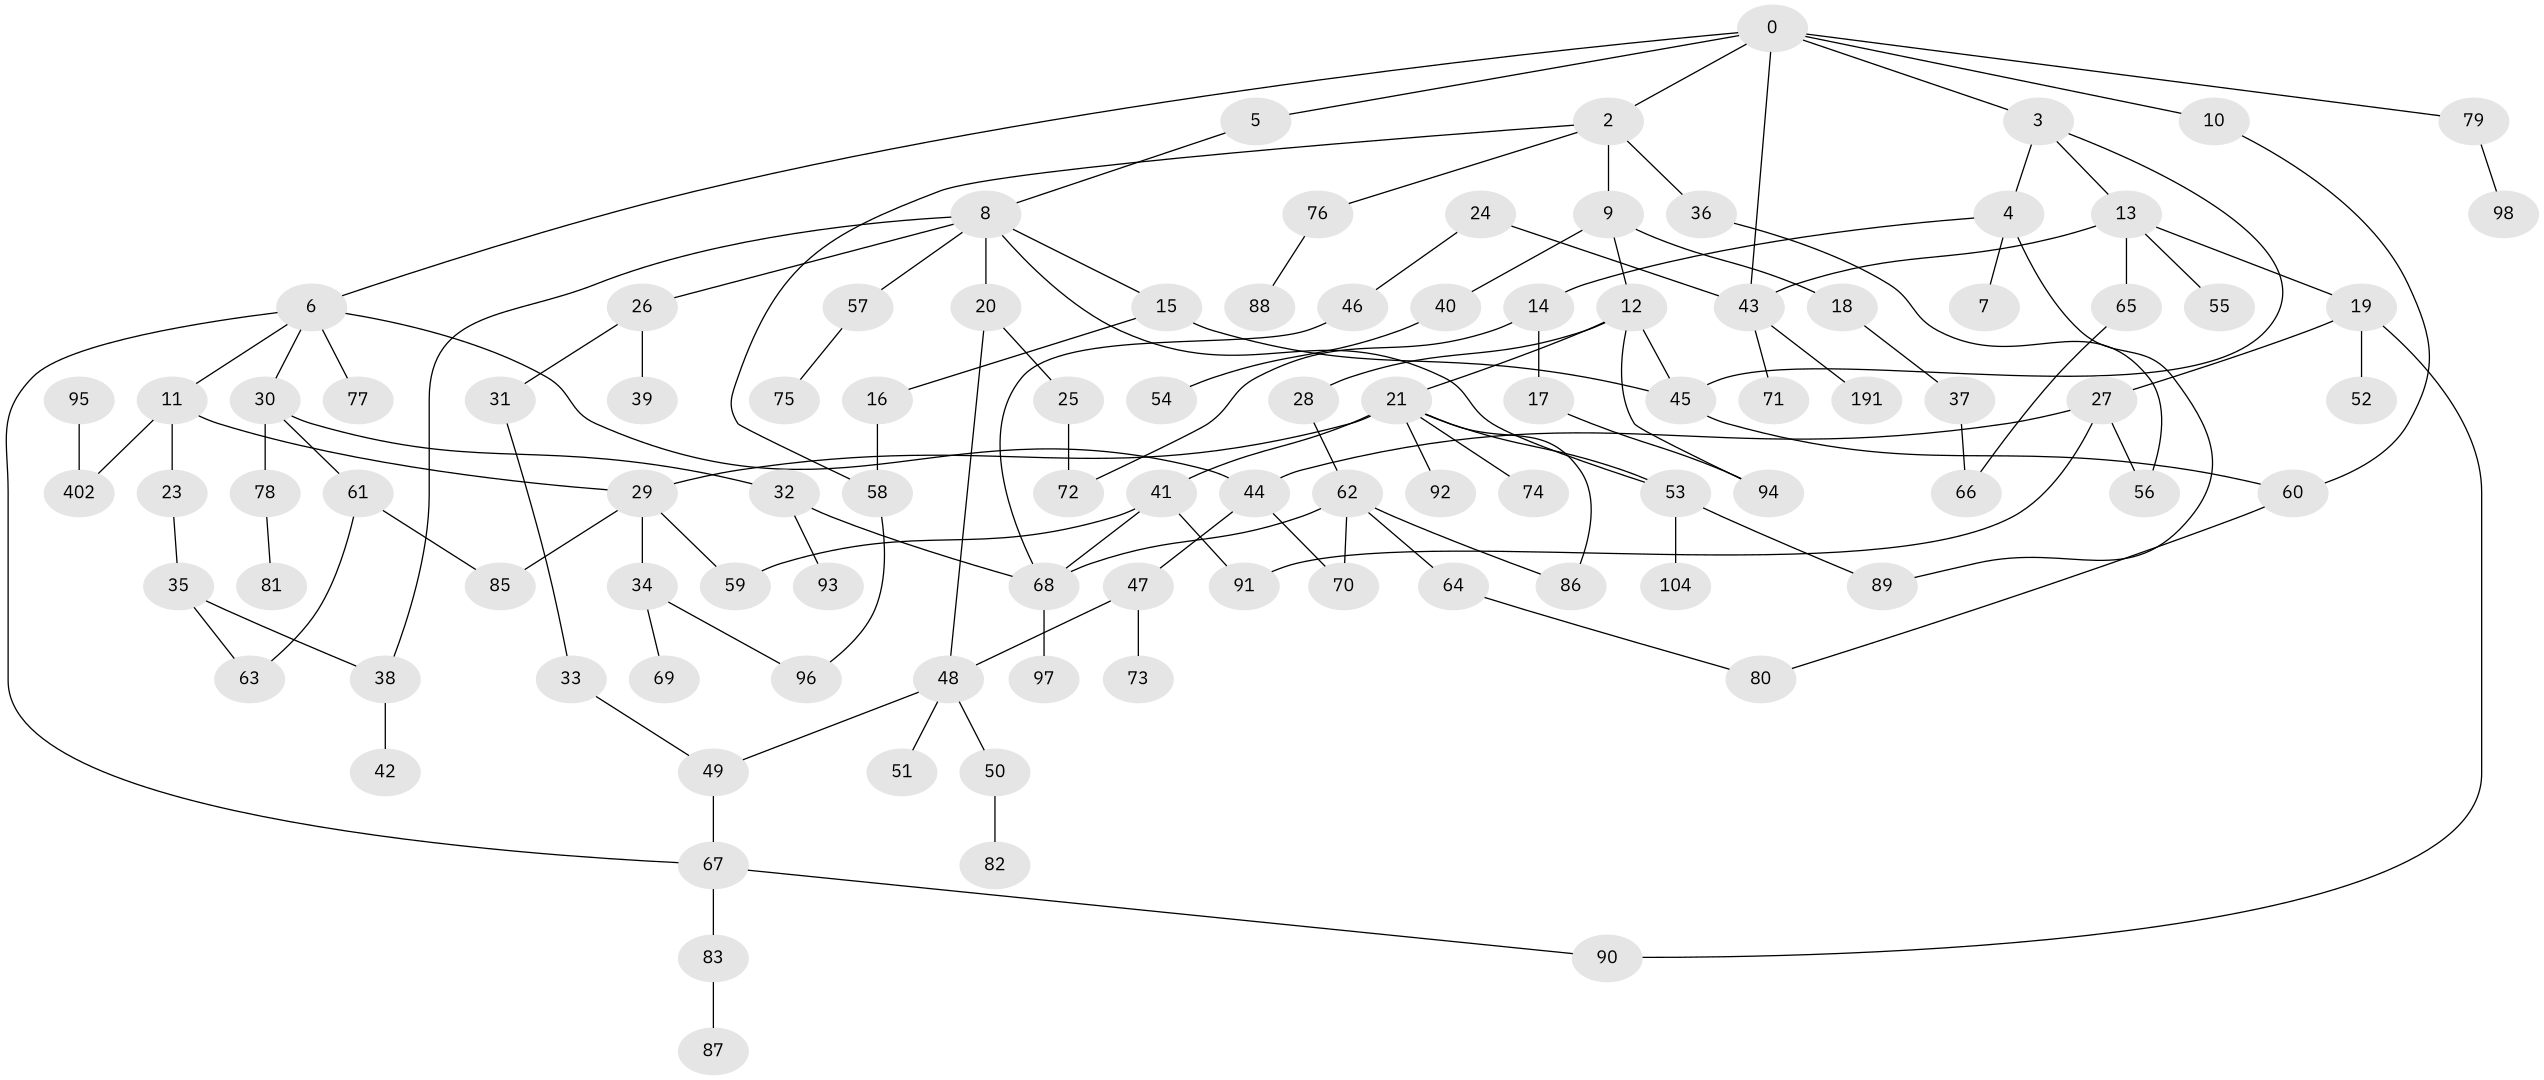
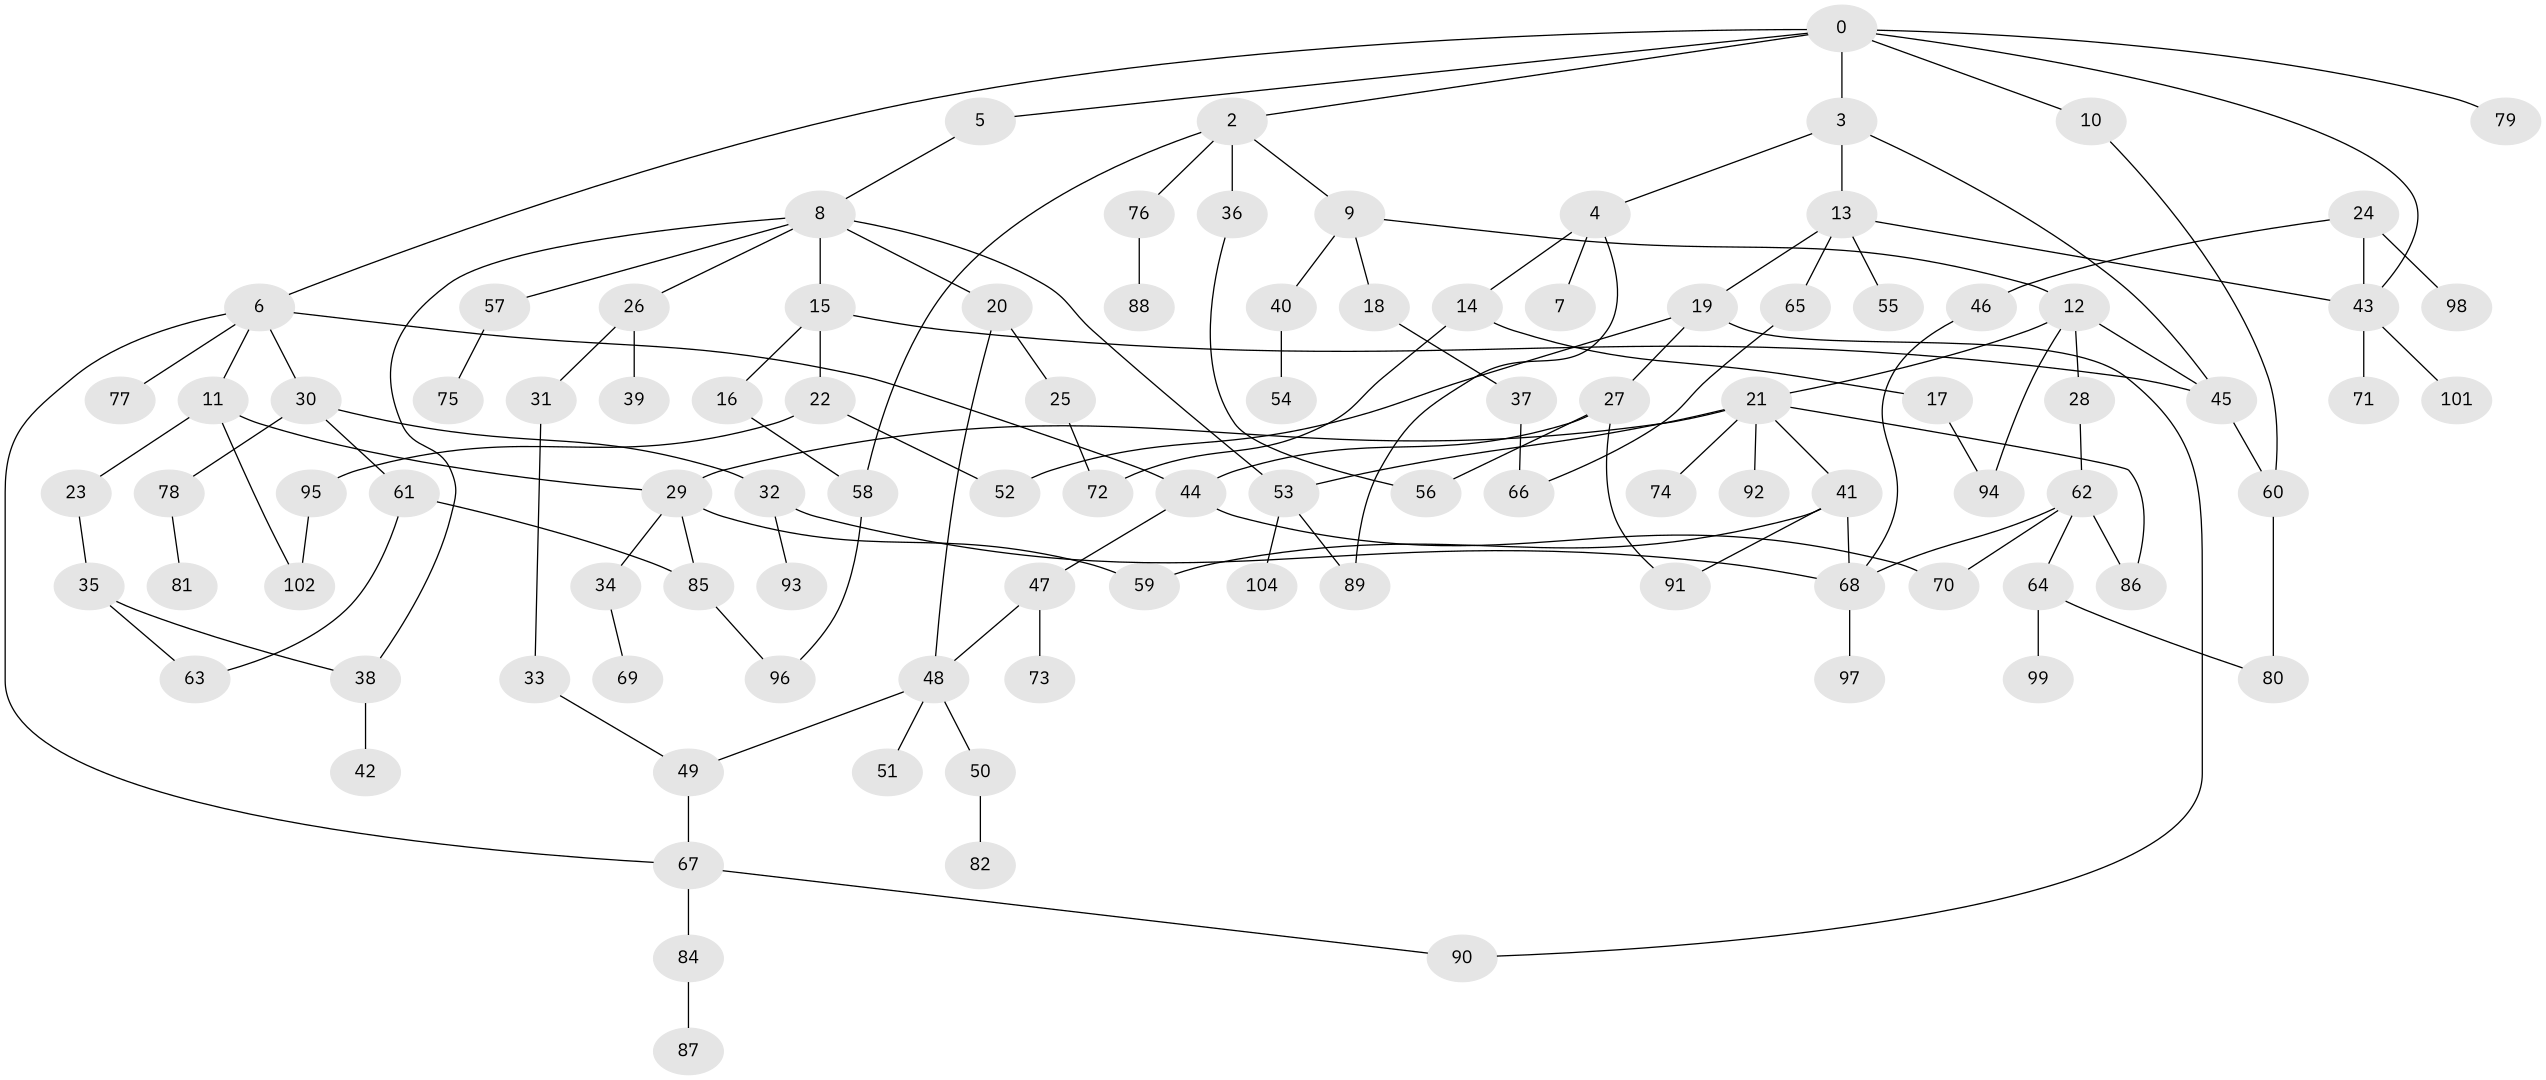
(2489, 168) -> (2411, 262)
none -> (820, 400)
(1867, 400) -> (2457, 400)
(79, 493) -> (300, 586)
(724, 633) -> (739, 633)
none -> (2038, 679)
(713, 958) -> (688, 958)
